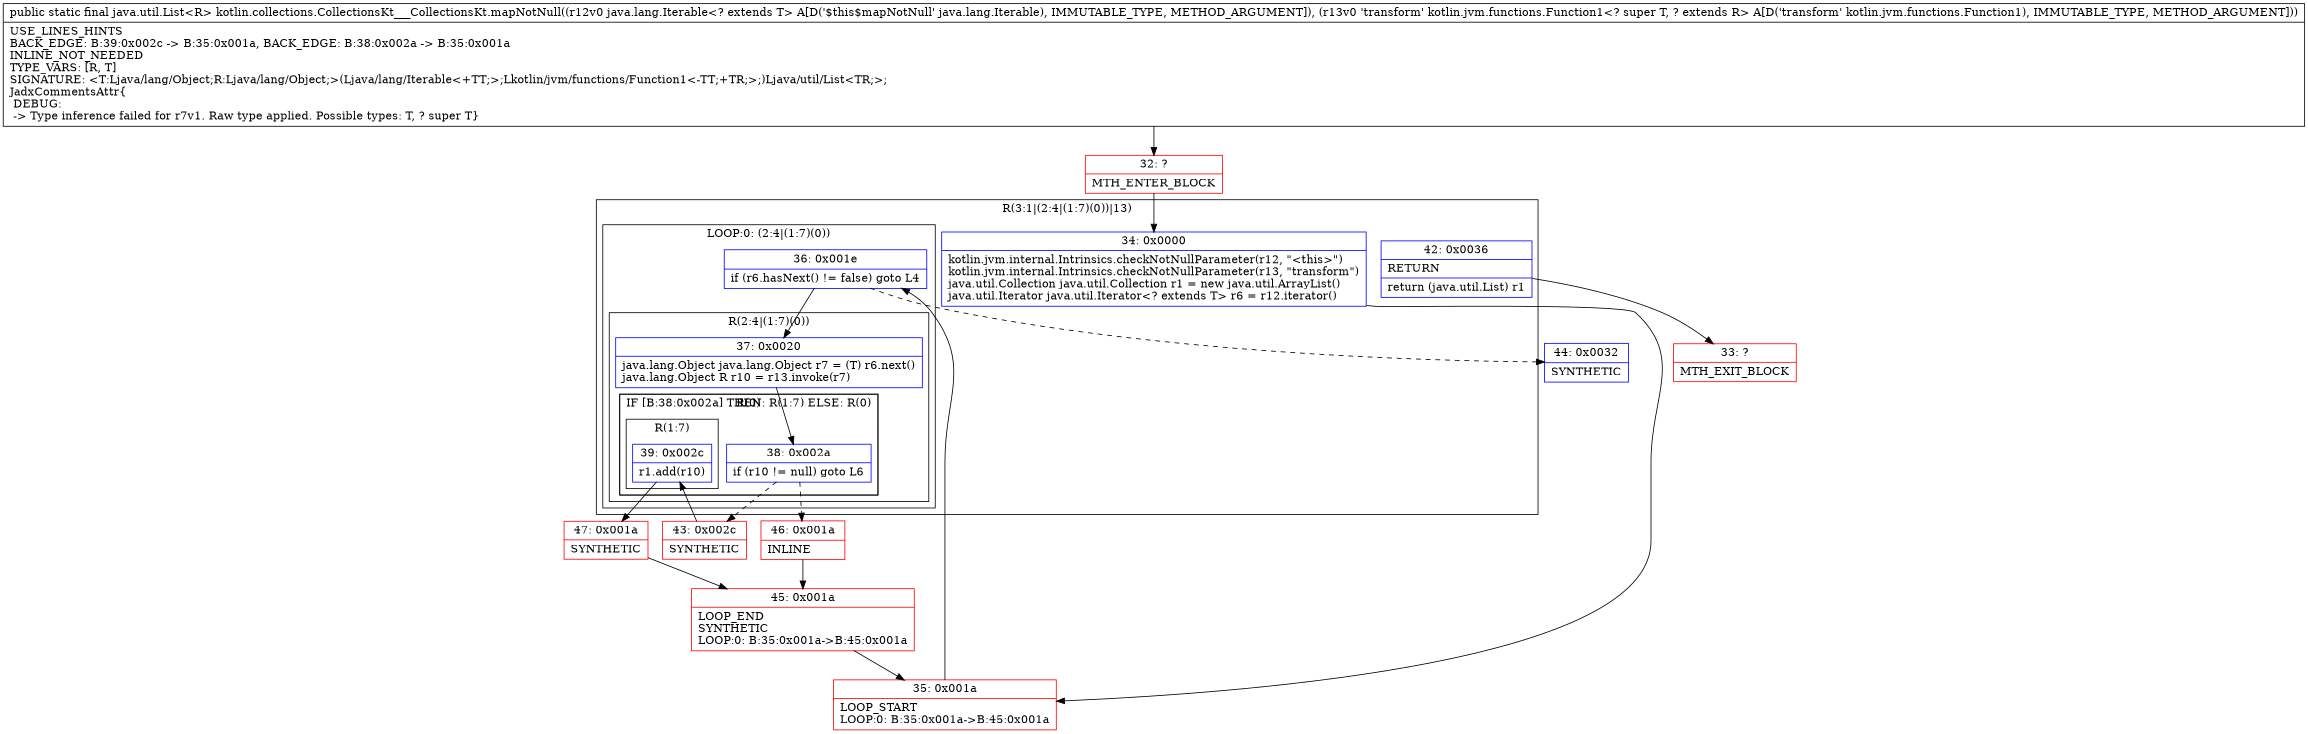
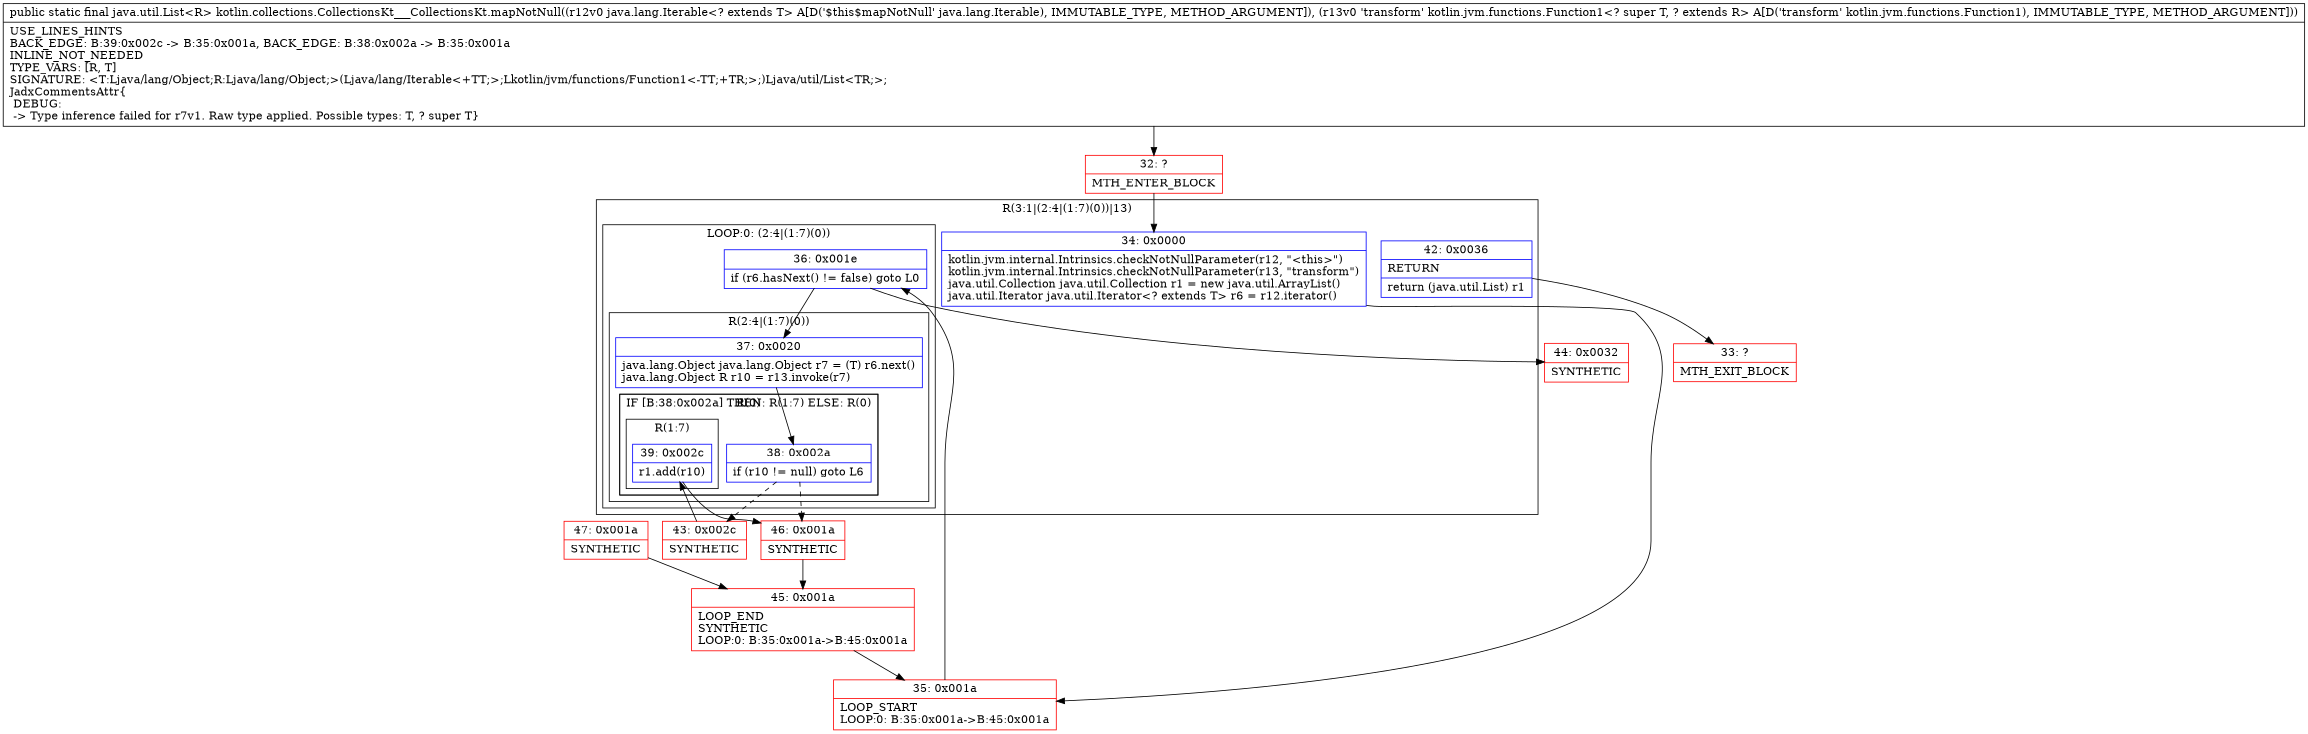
(826, 278) -> (826, 278)
(1201, 345) -> (1201, 345)
(1586, 363) -> (1586, 363)
(642, 499) -> (712, 512)
(790, 550) -> (803, 550)
